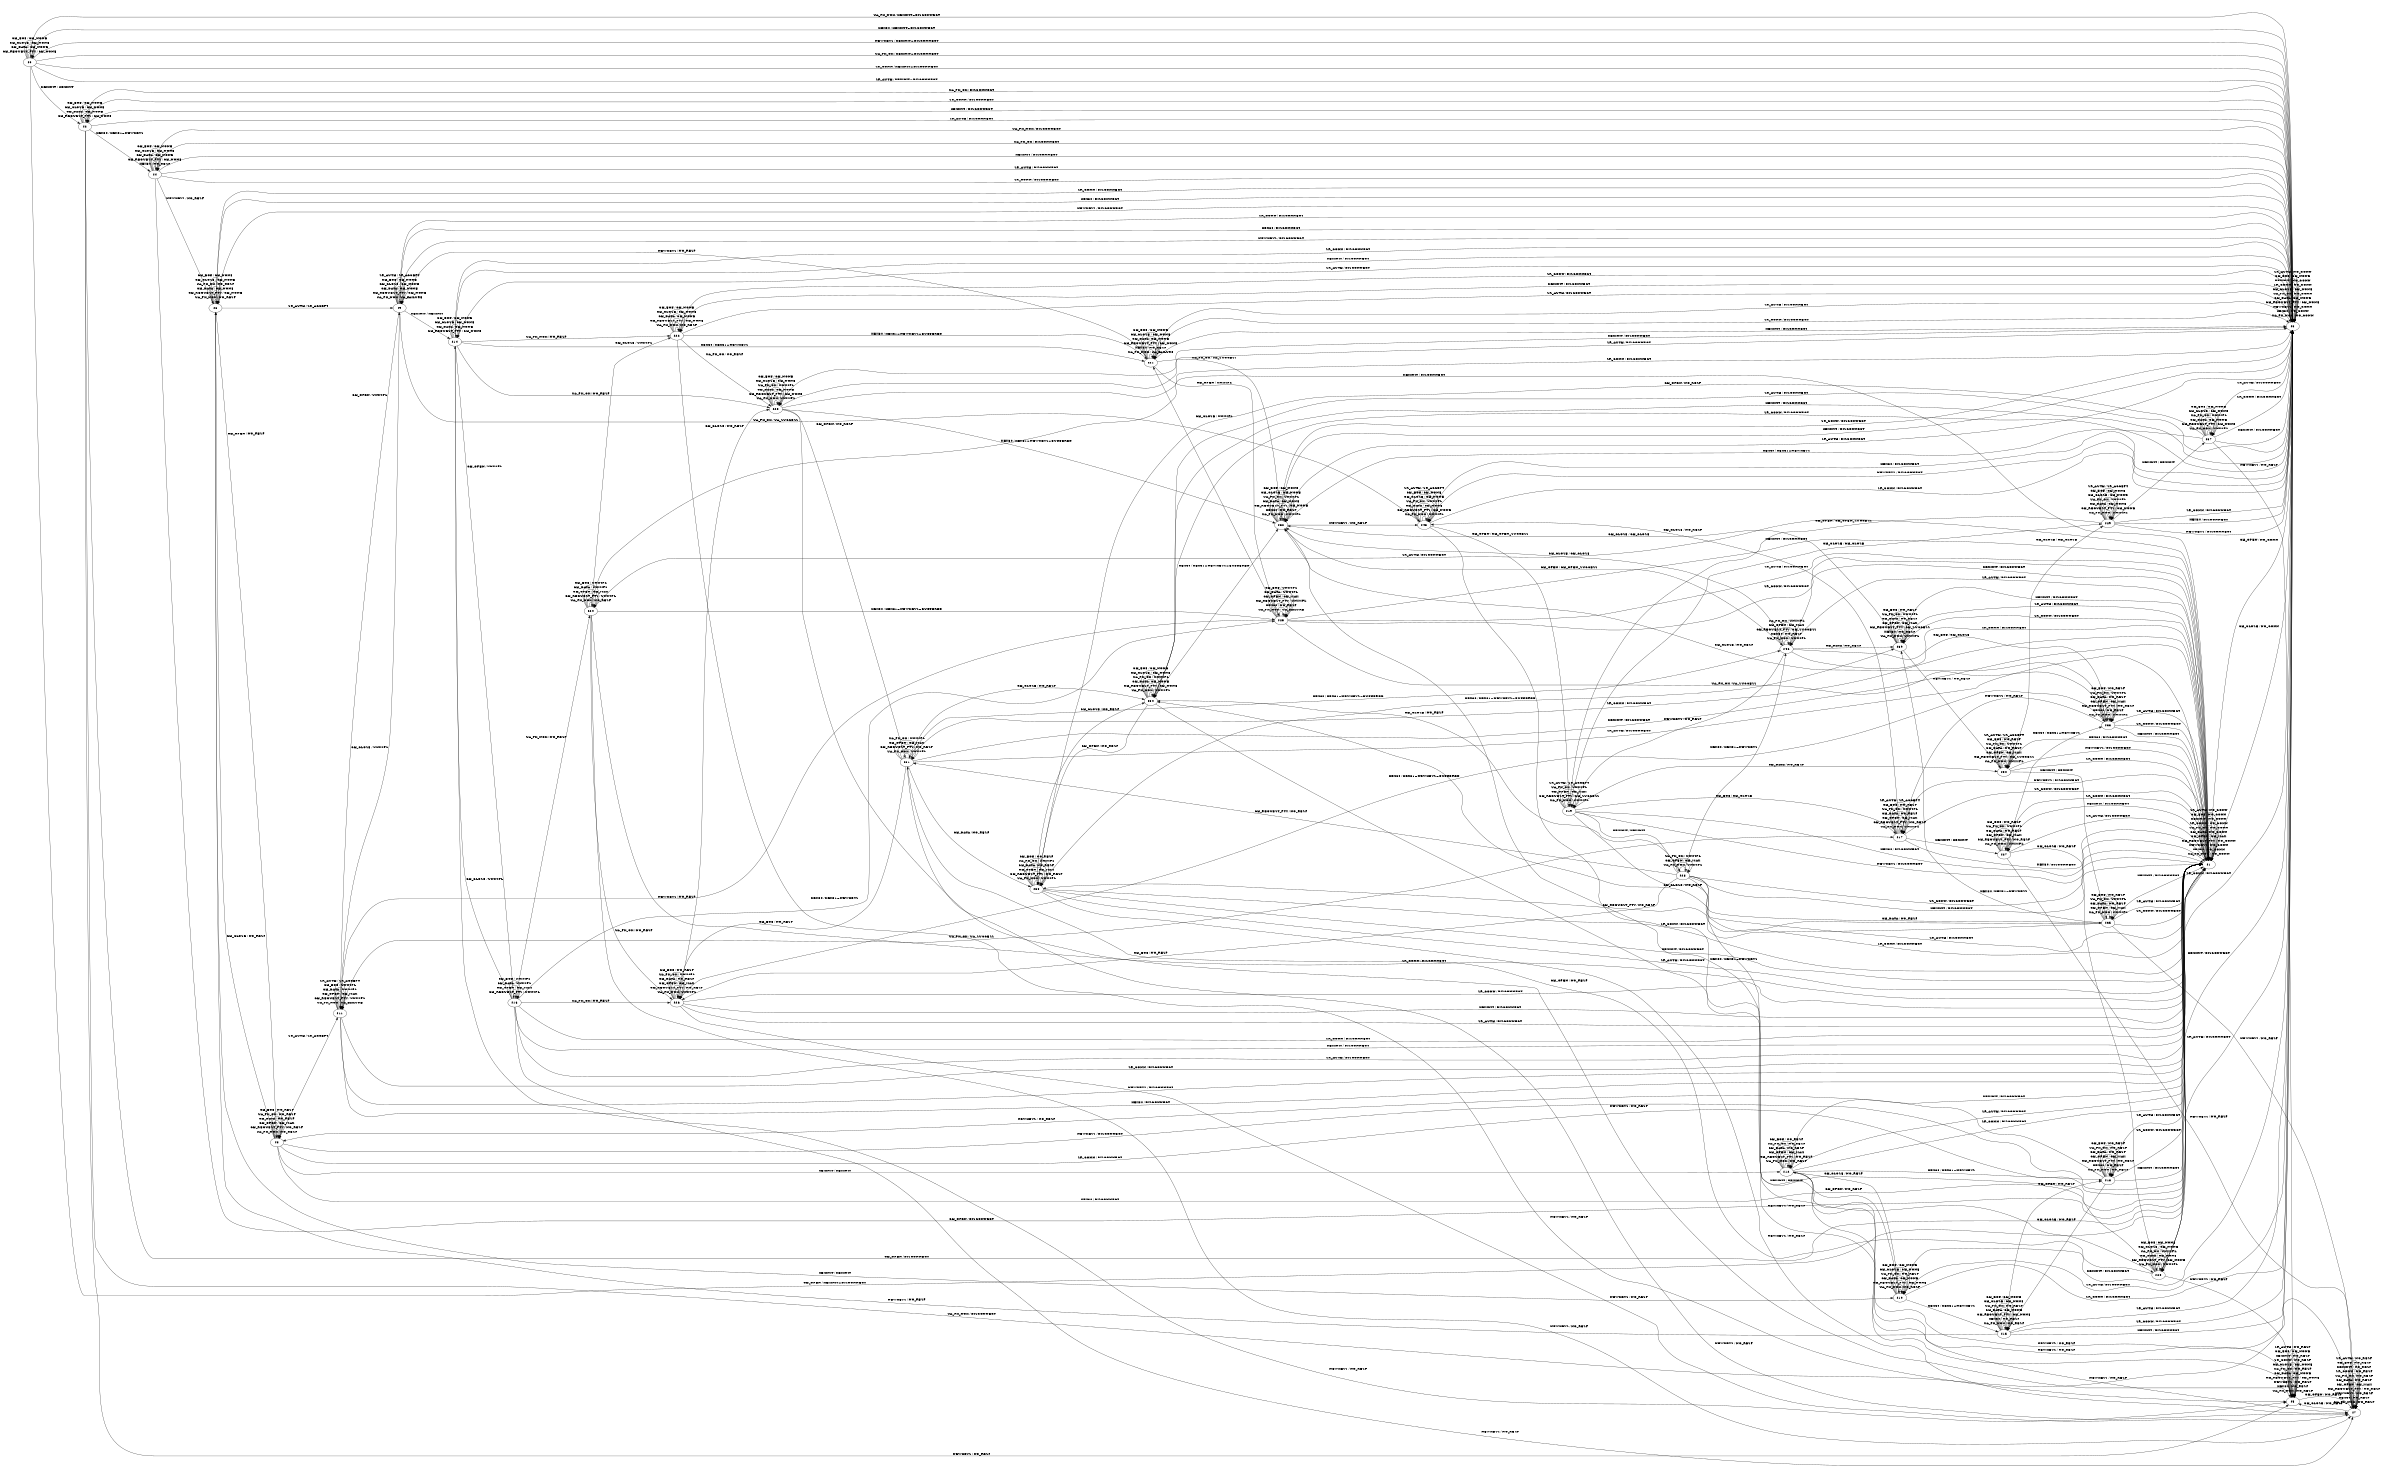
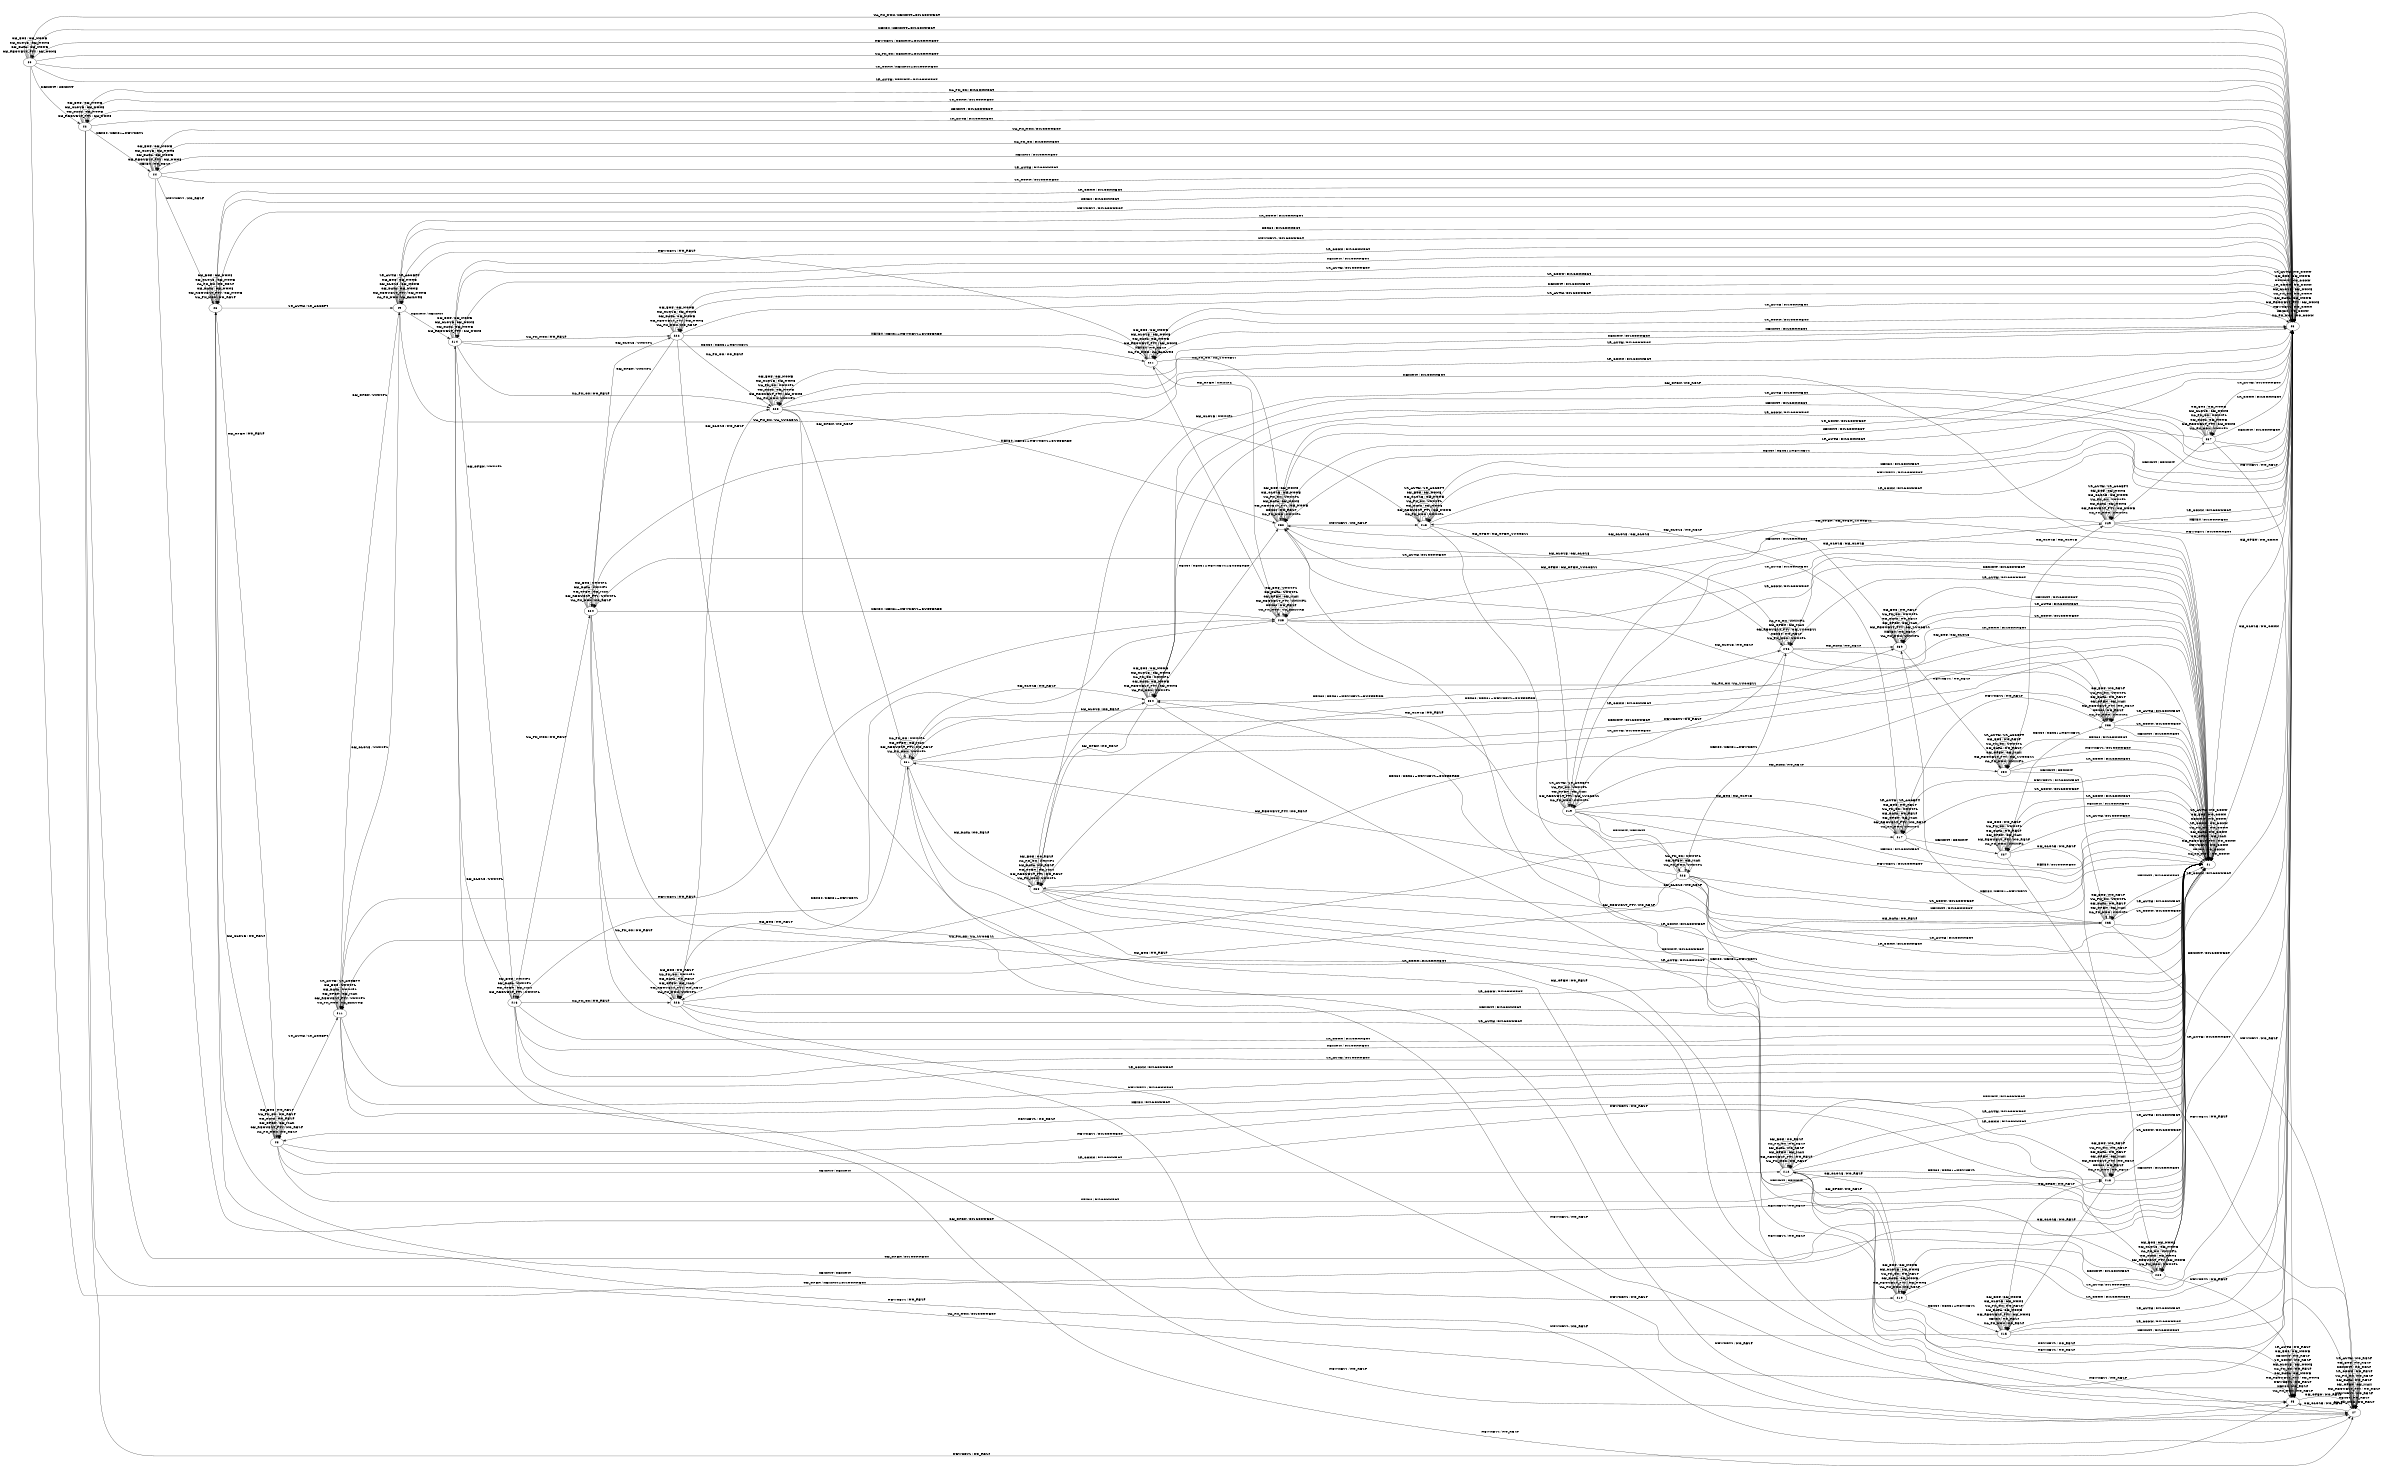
none -> (607, 463)
(1424, 525) -> (1424, 525)
